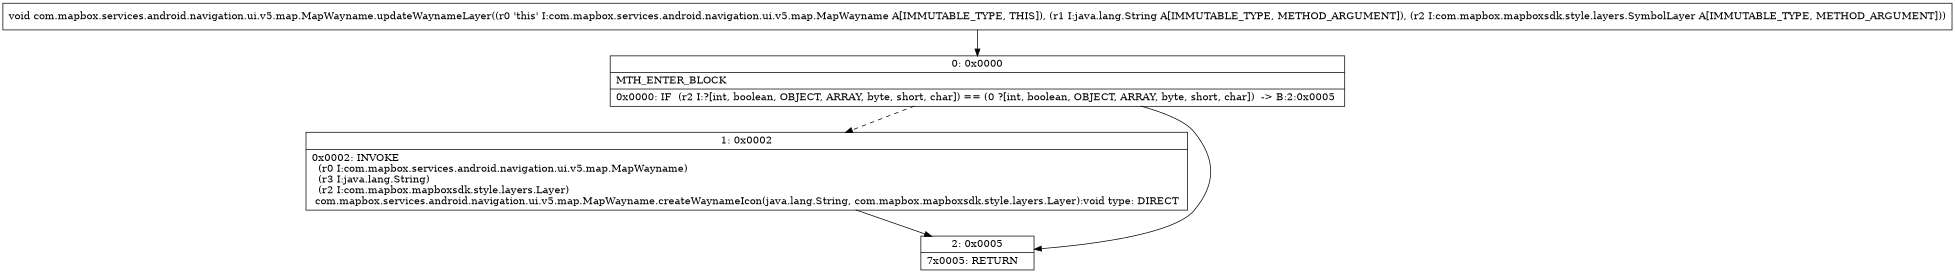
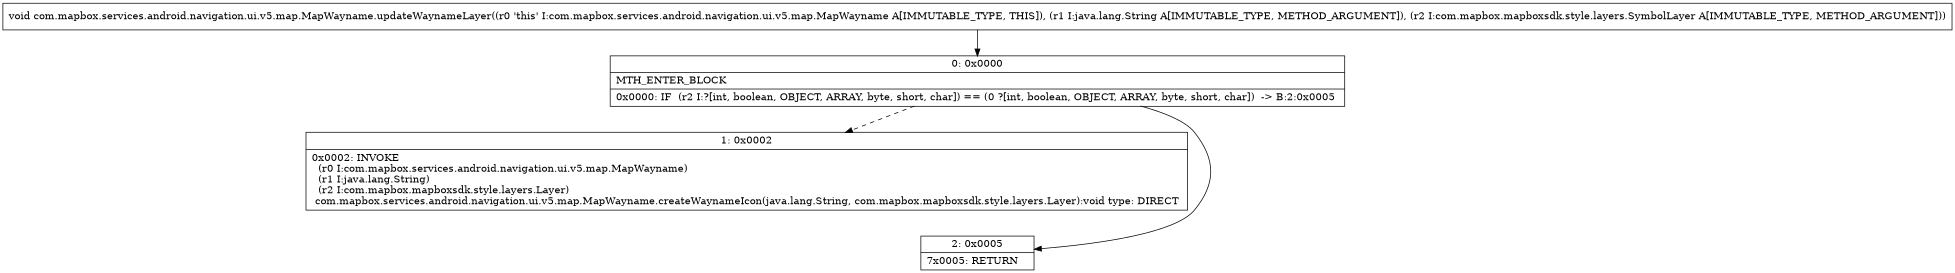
(371, 179) -> (371, 179)
(890, 222) -> none
